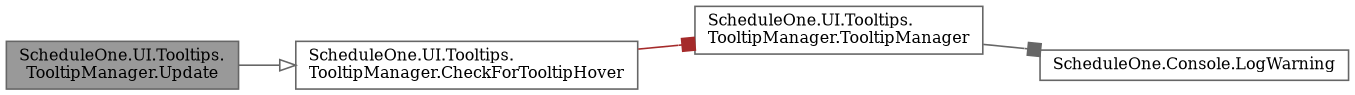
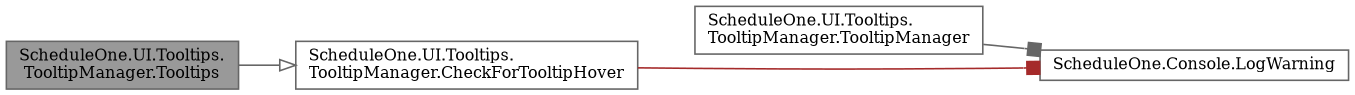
(658, 47) -> (831, 69)
(122, 65) -> (122, 65)
